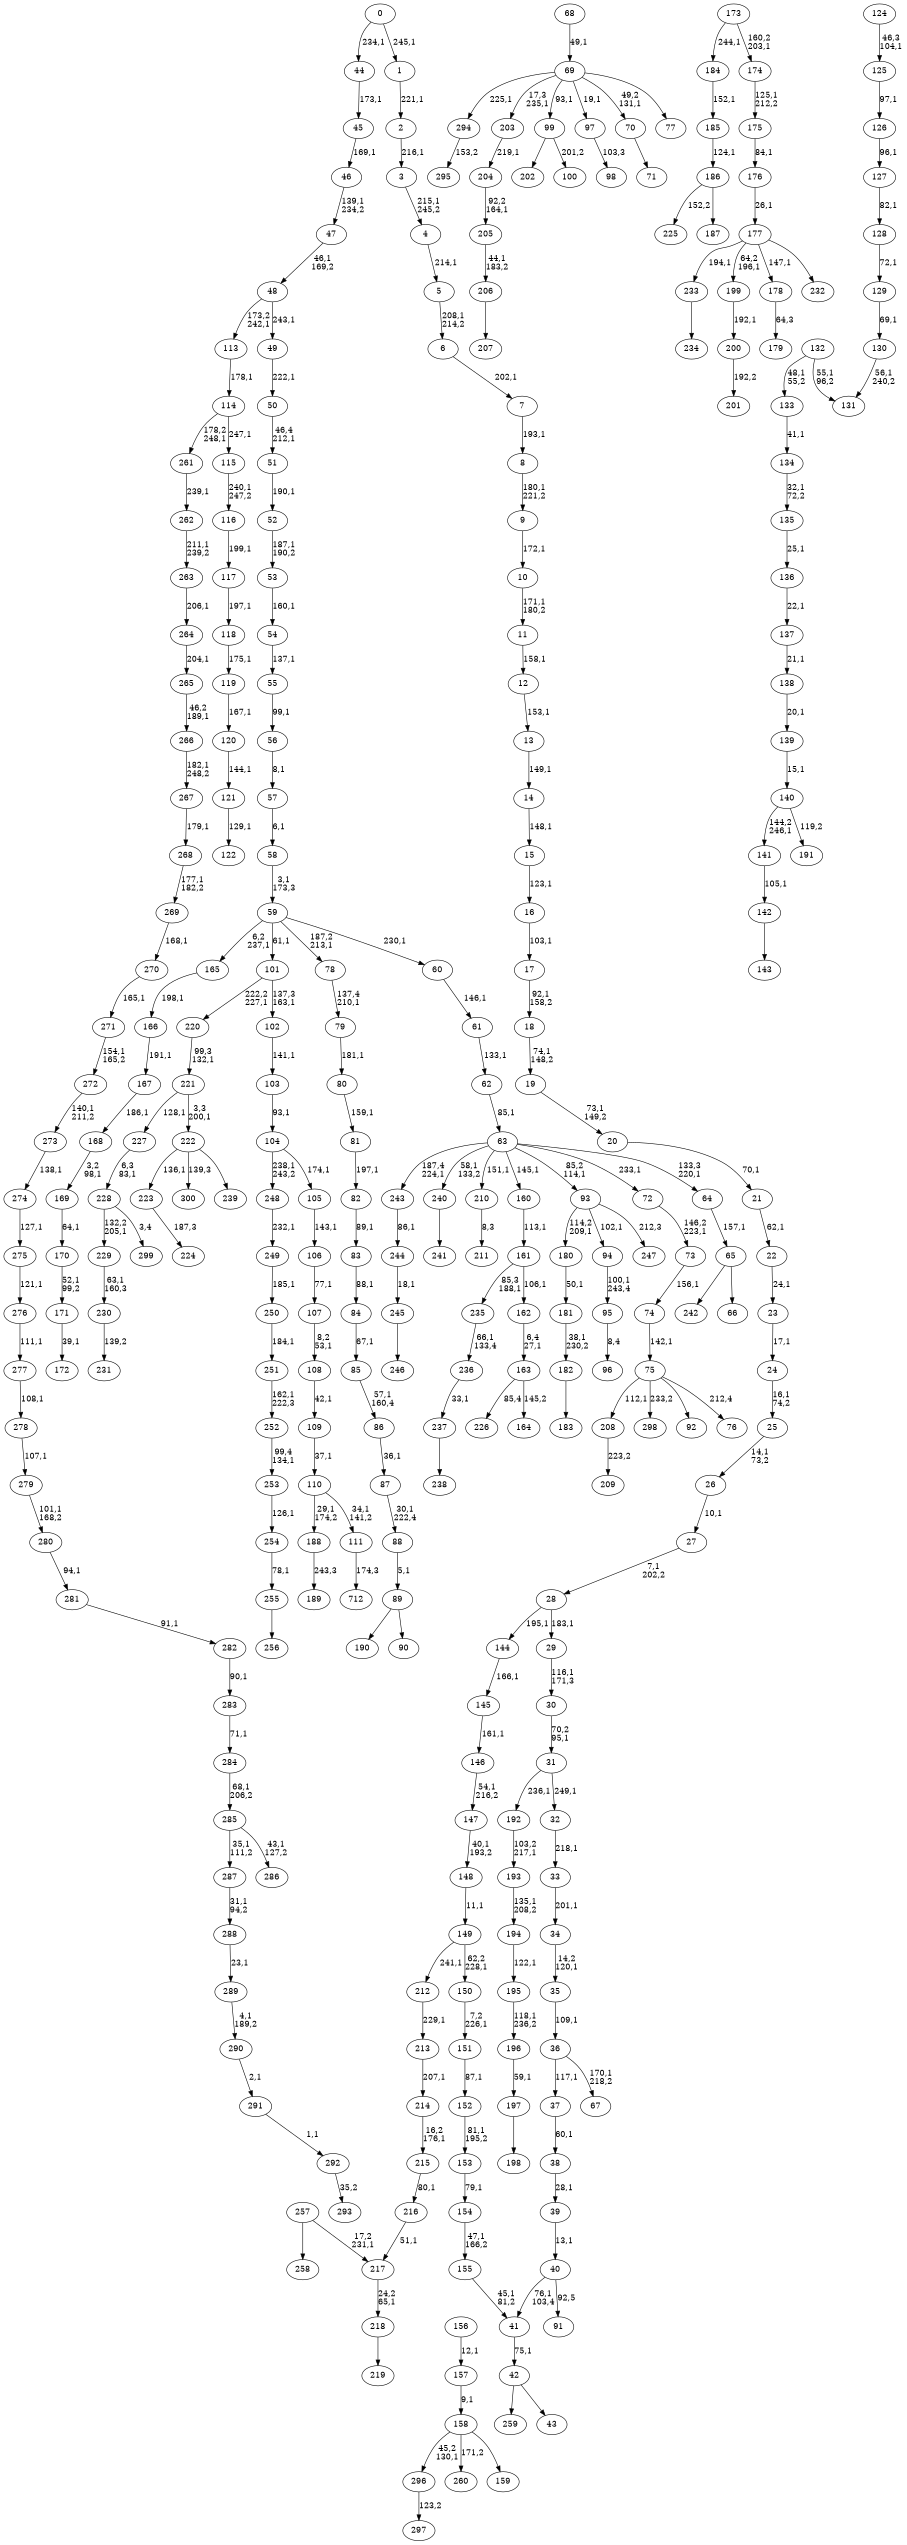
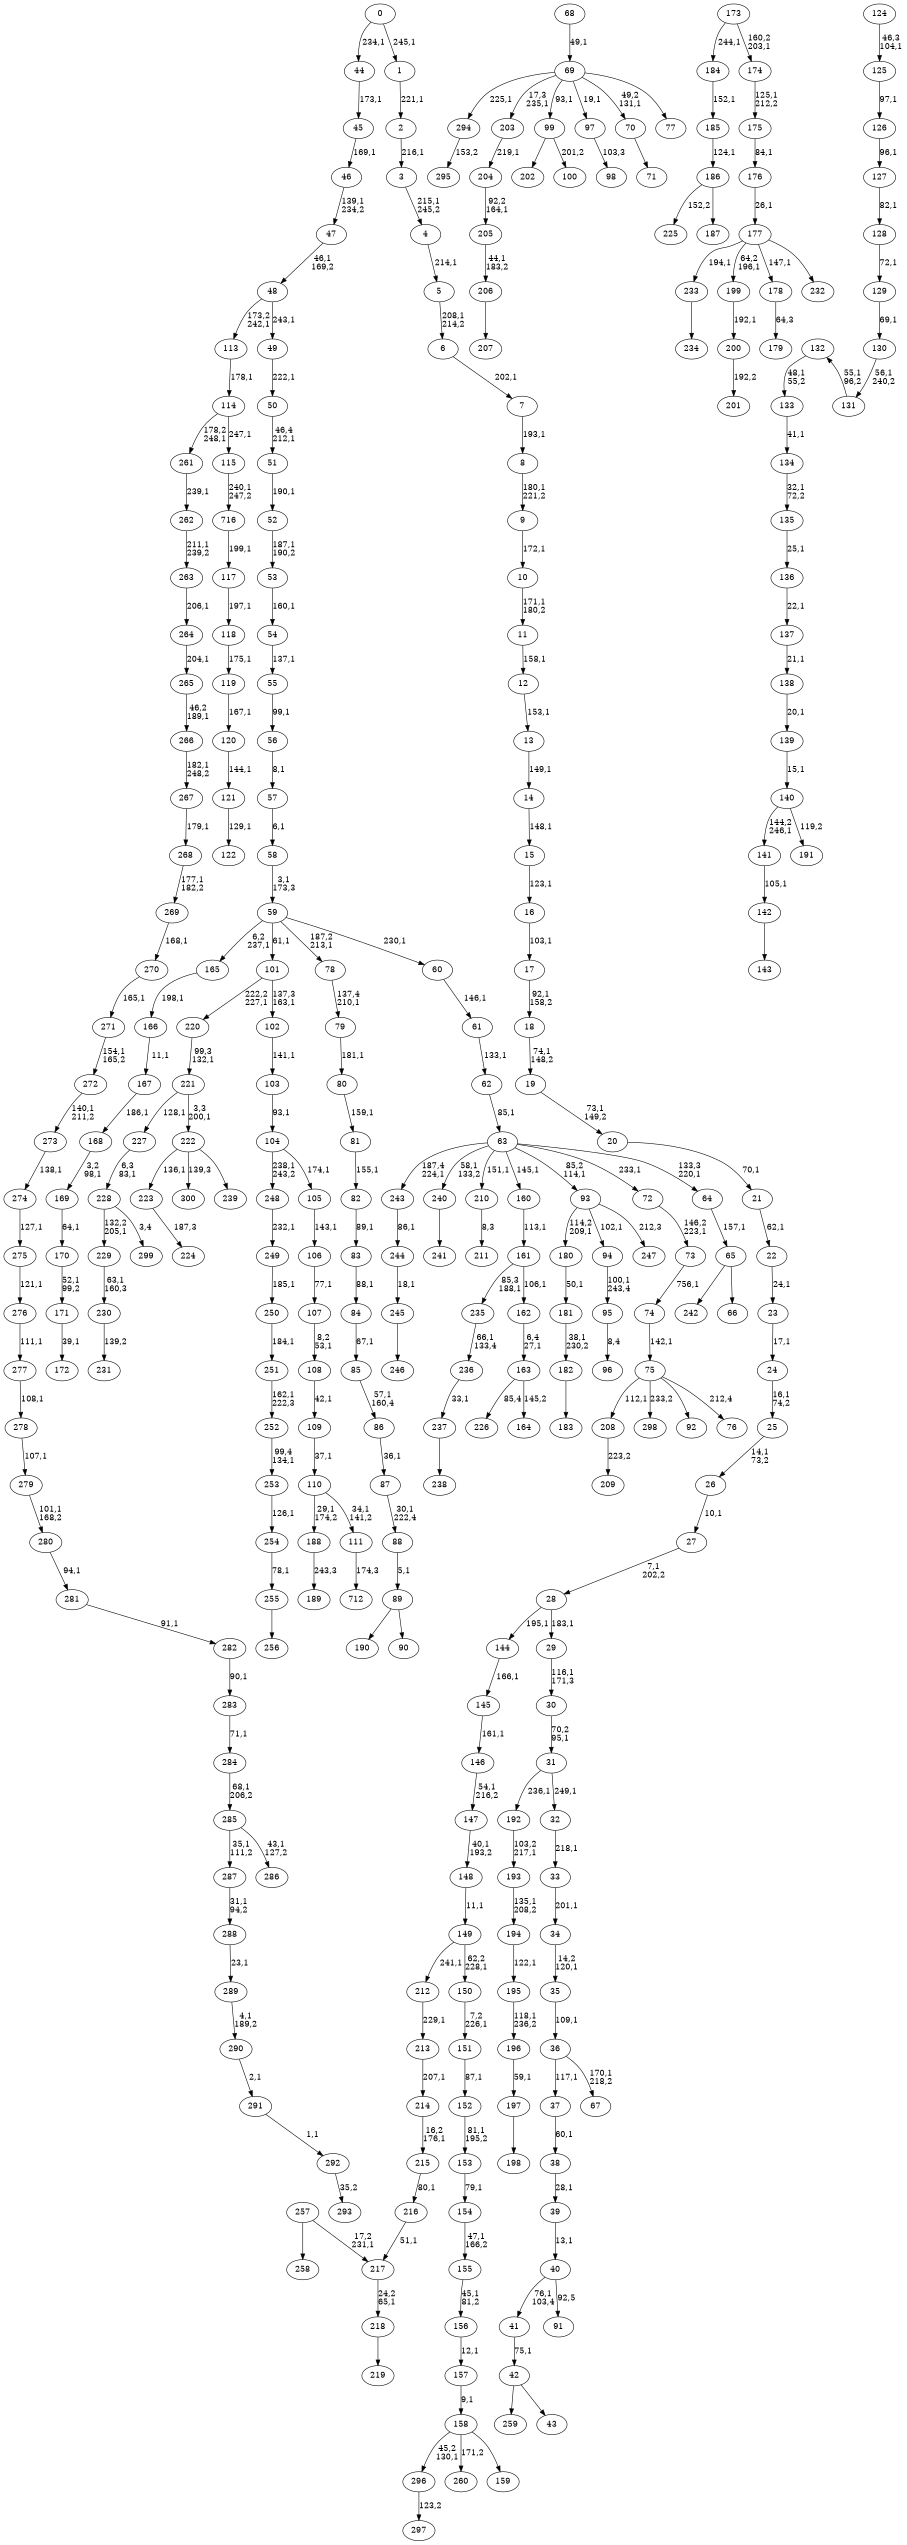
(814, 382) -> (841, 378)
(229, 521) -> (229, 521)
(161, 1056) -> (161, 1056)
(368, 1170) -> (368, 1170)
(688, 1285) -> (688, 1285)
(488, 2296) -> (461, 2295)
